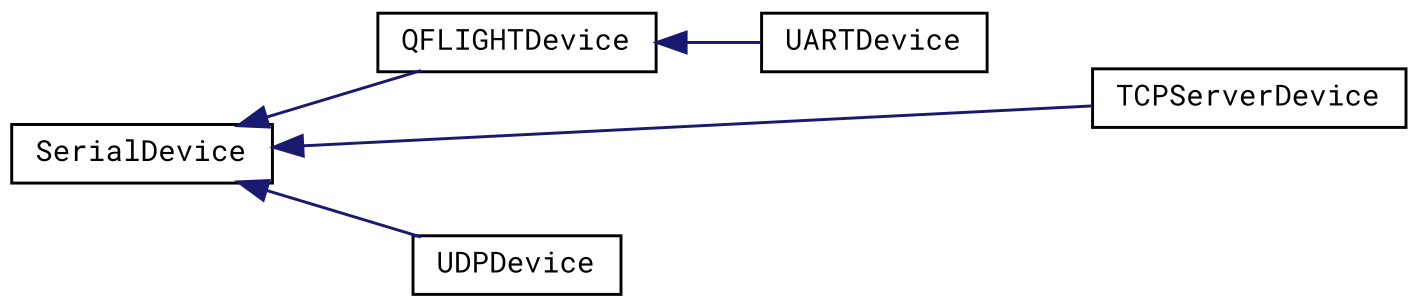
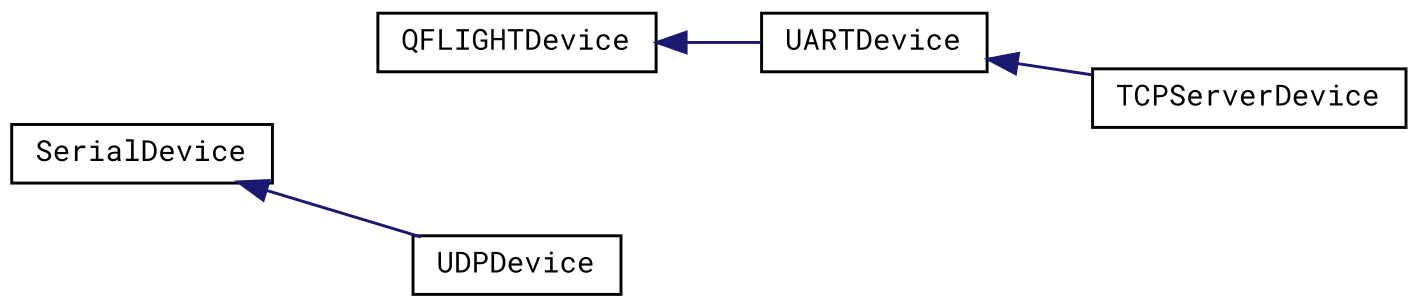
(344, 94) -> none
(698, 126) -> (1055, 69)
